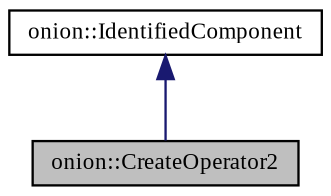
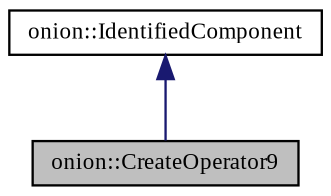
(166, 163) -> (166, 163)
